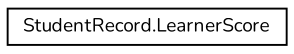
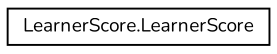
(147, 27) -> (139, 27)
